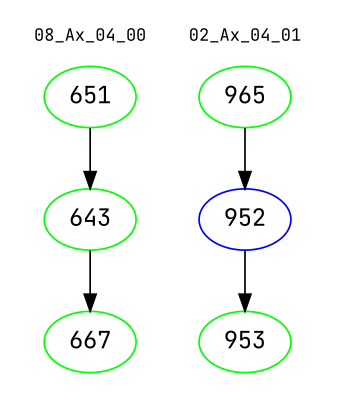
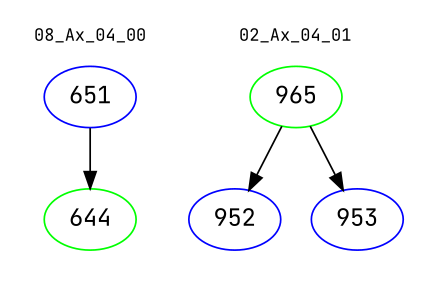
(90, 97) -> (90, 97)
(90, 219) -> (90, 219)
(245, 272) -> (323, 151)
(90, 342) -> none
(245, 342) -> (357, 219)
